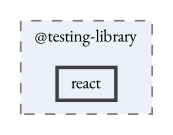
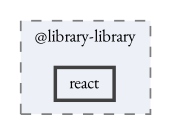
(86, 37) -> (86, 37)
